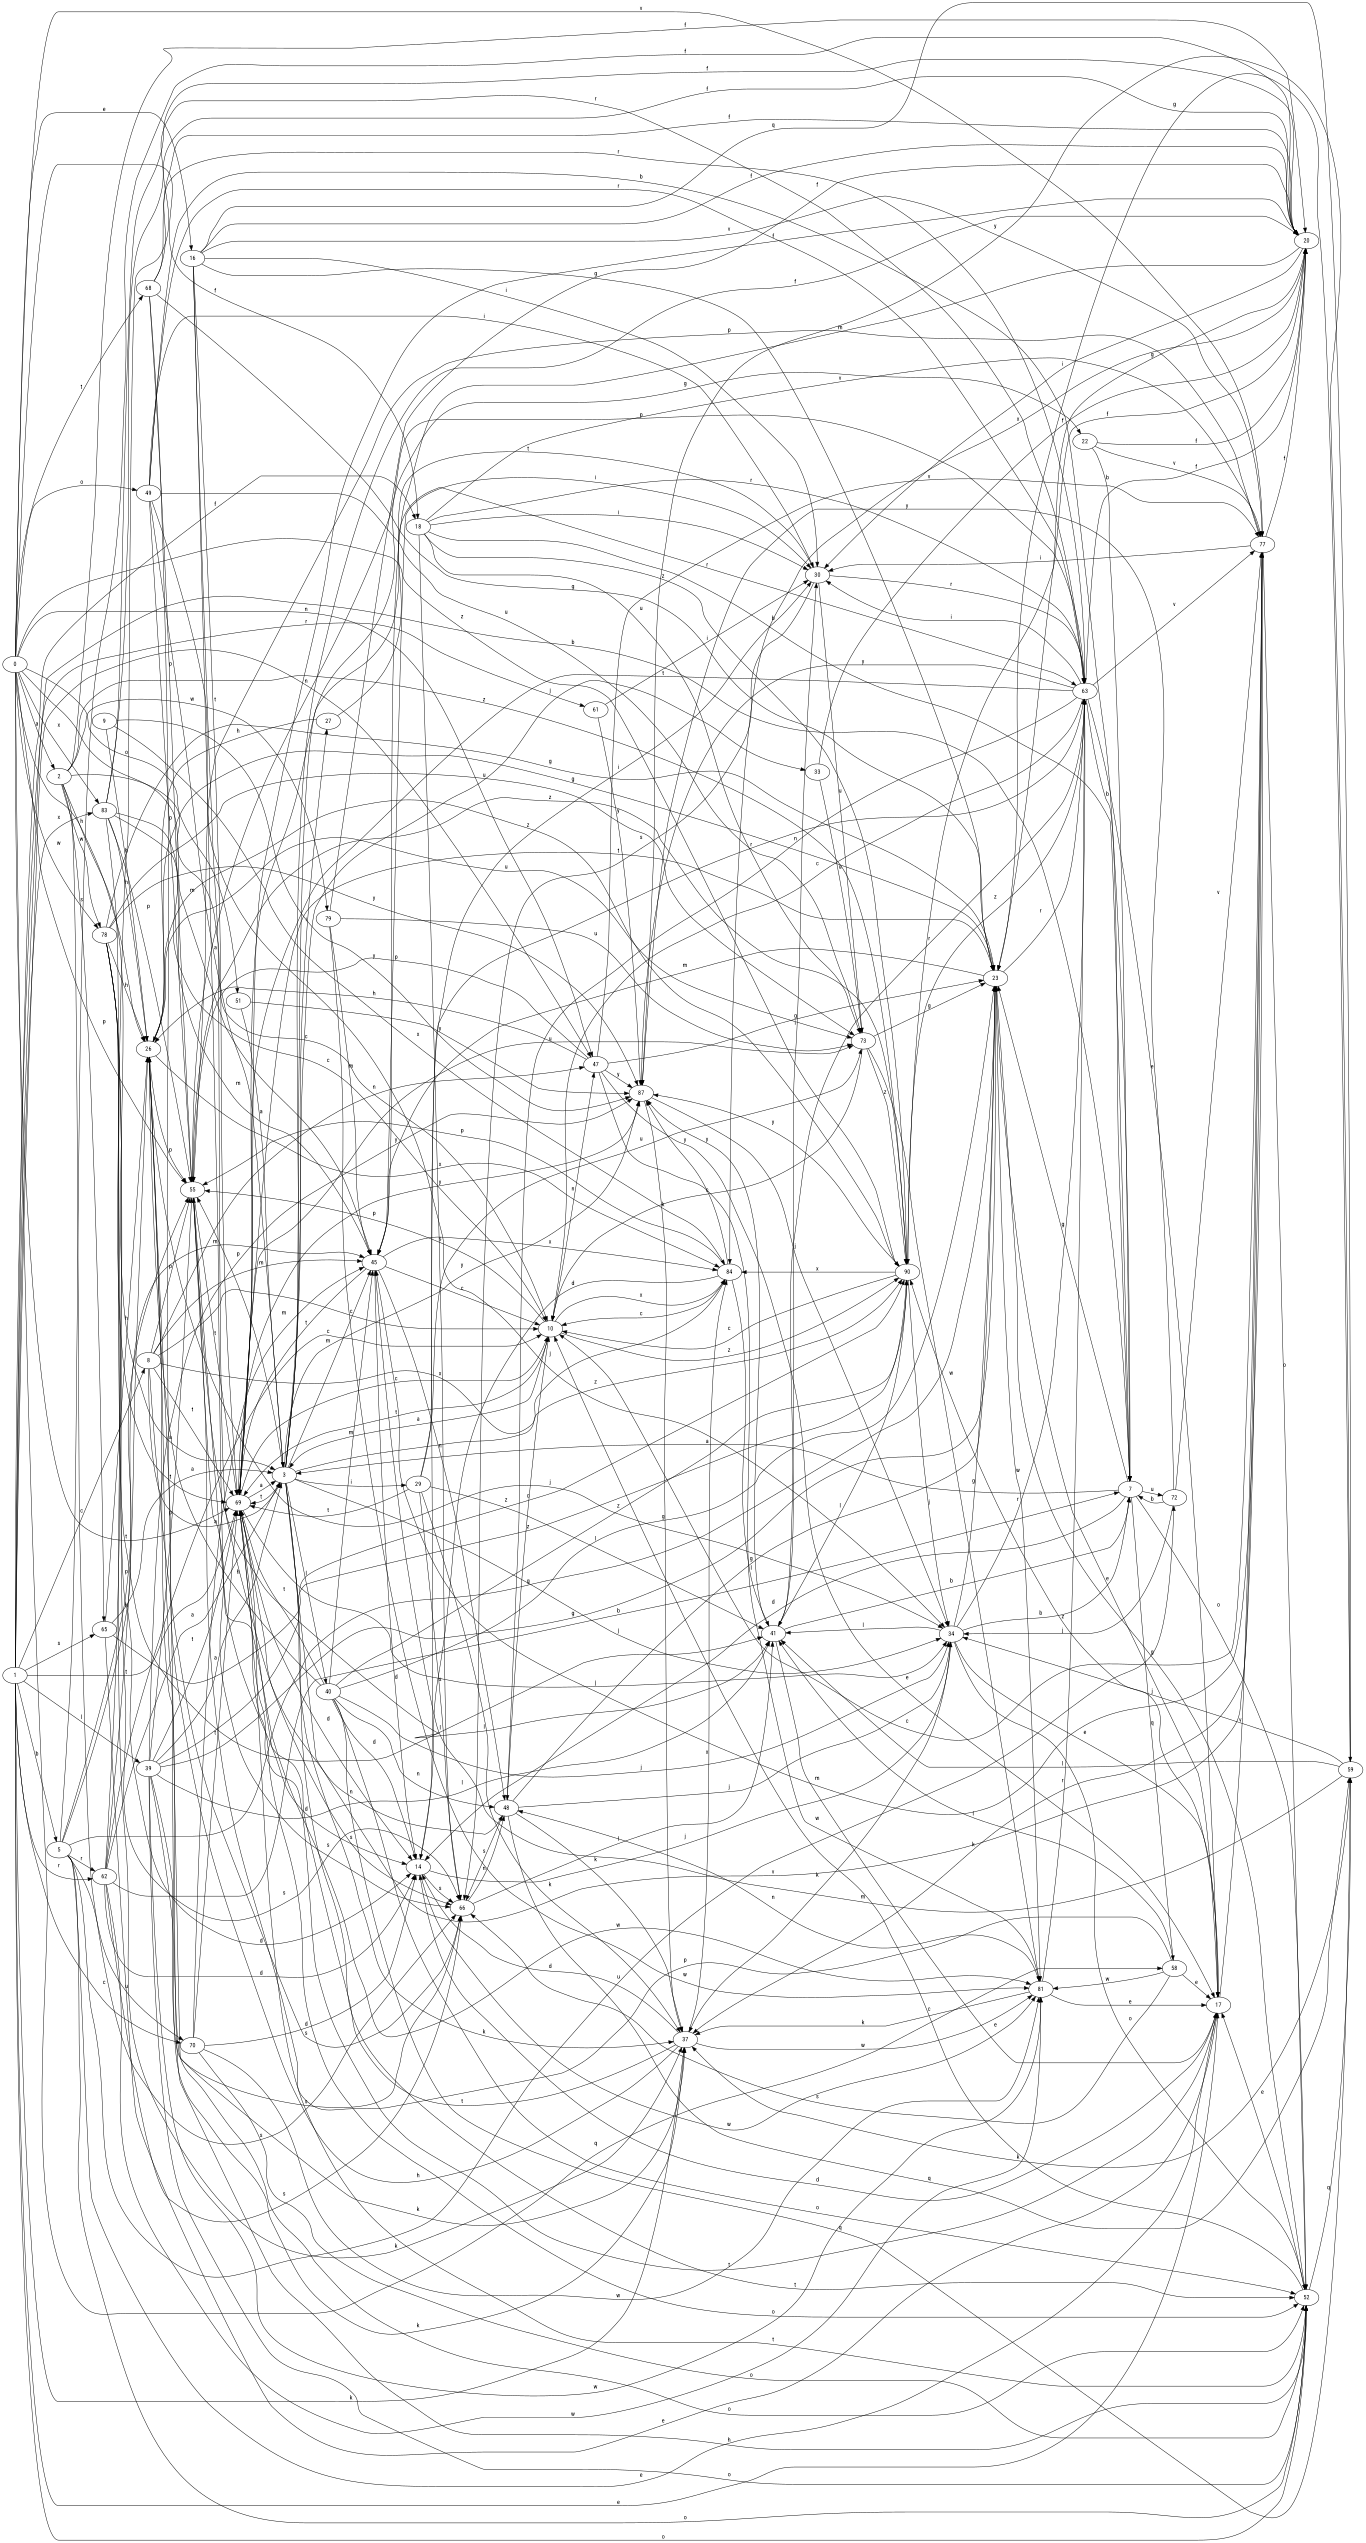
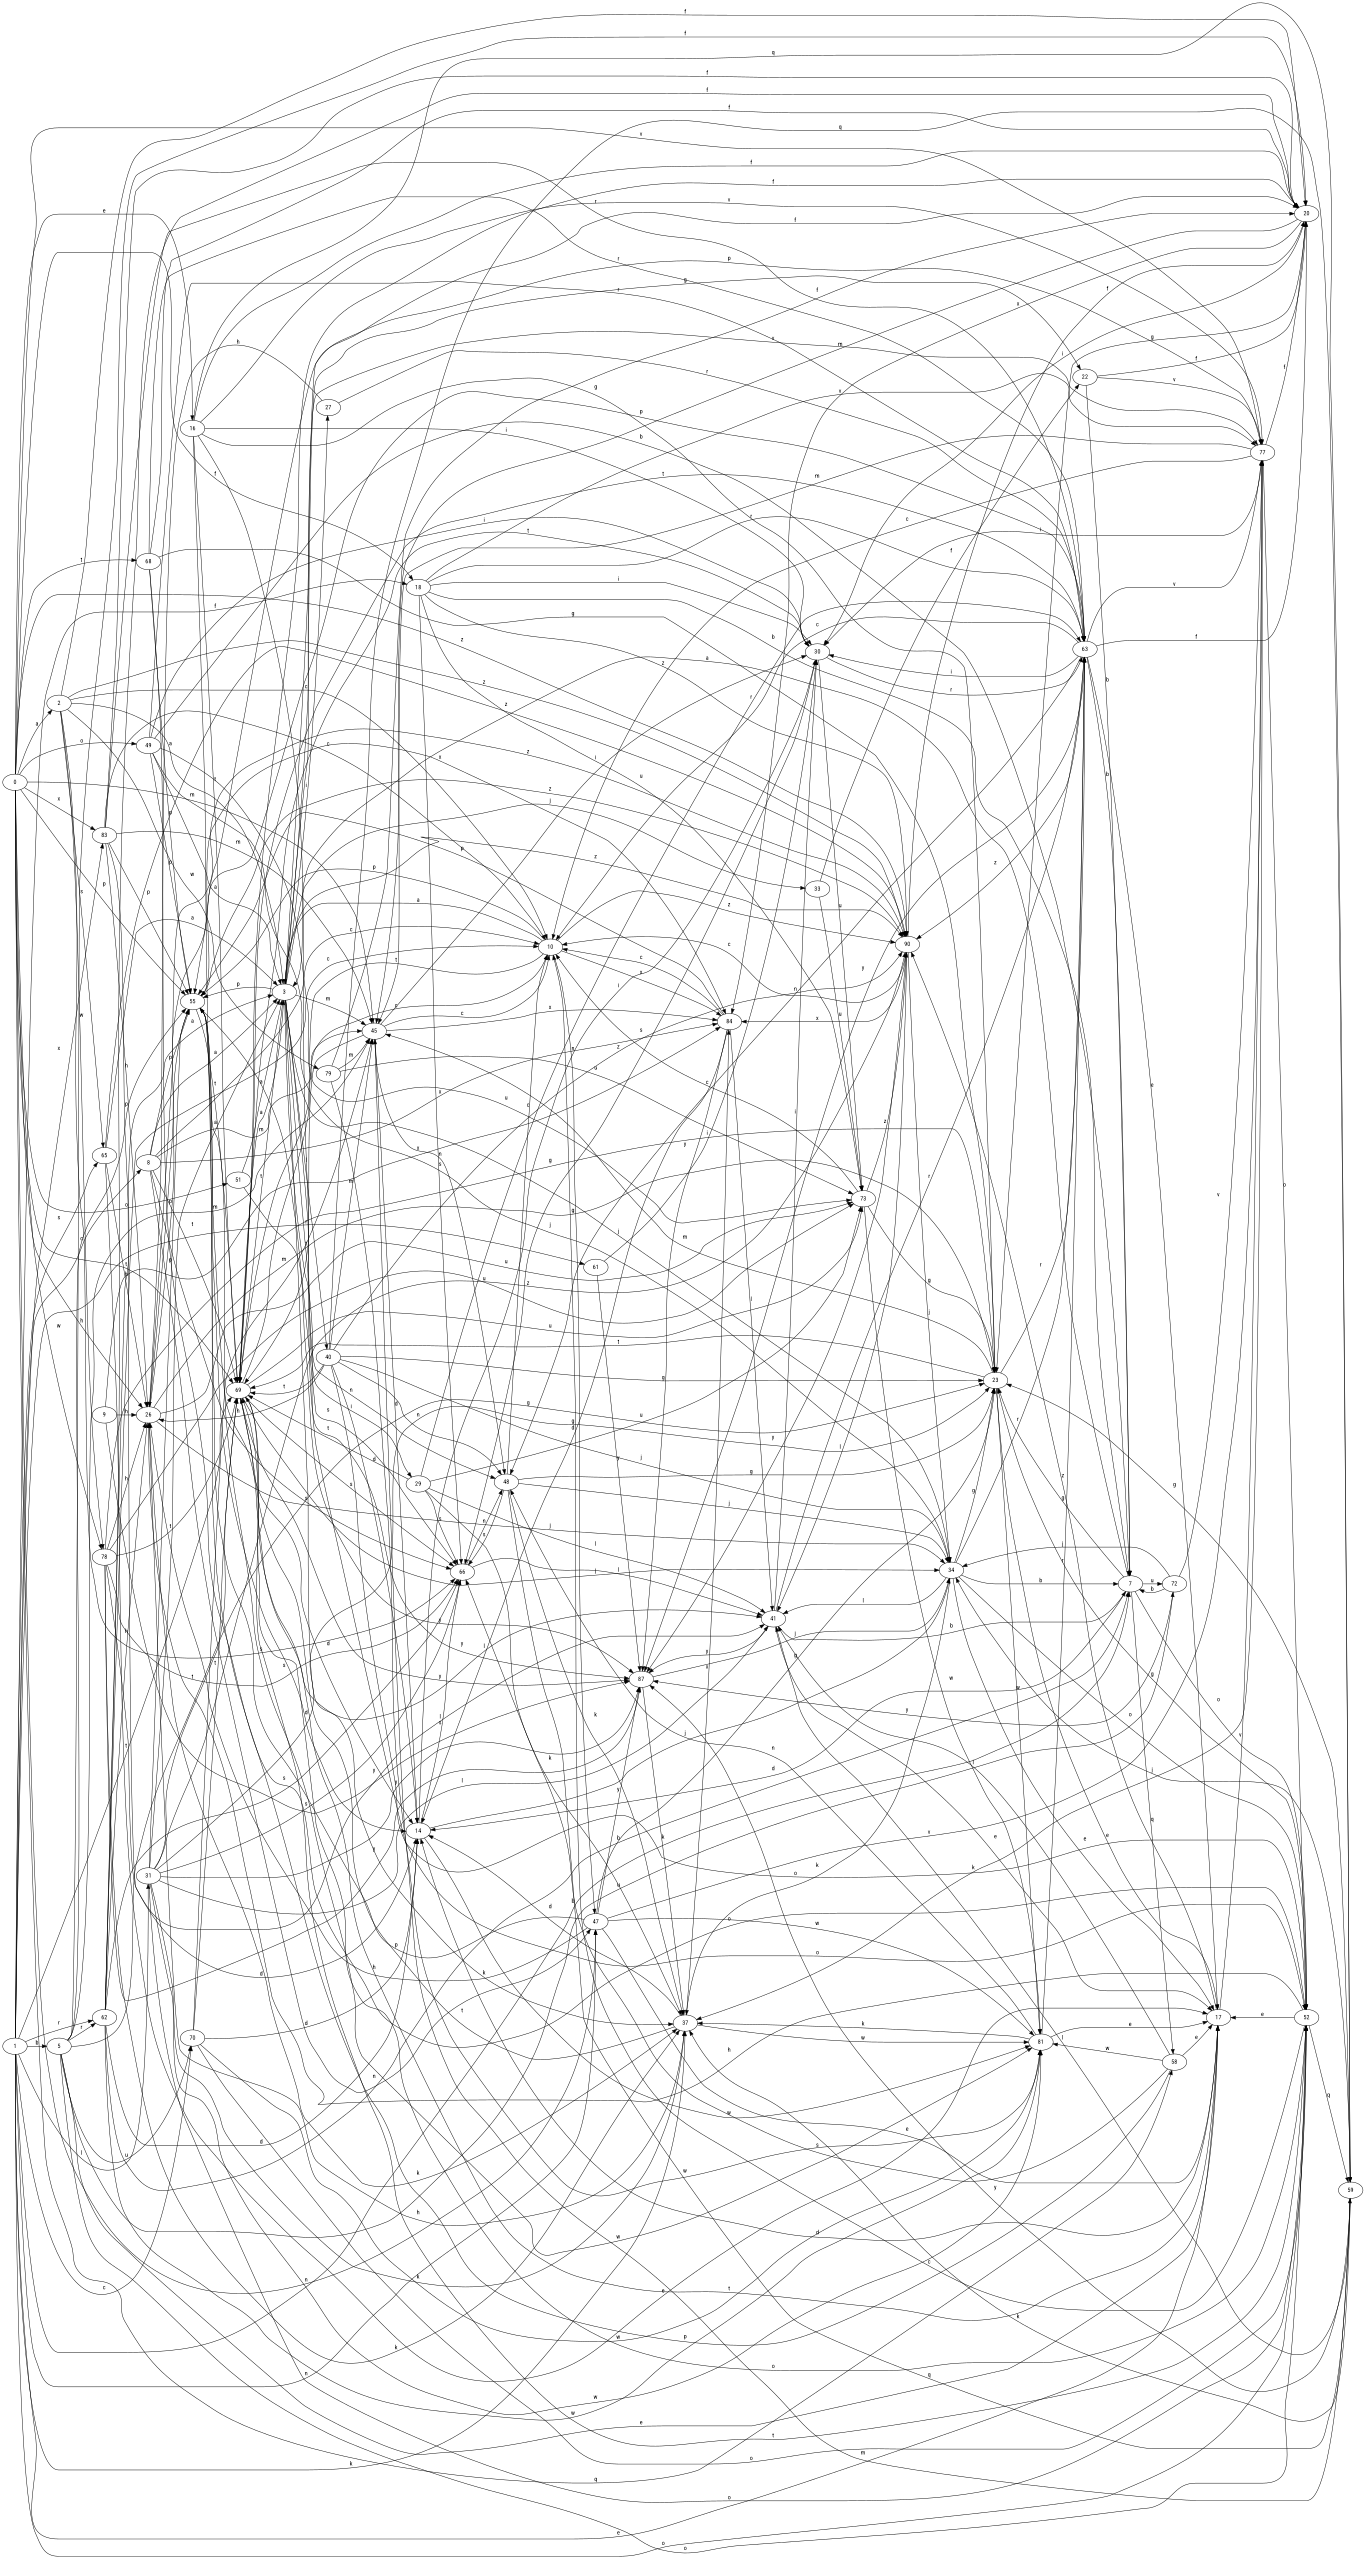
(1025, 458) -> (918, 635)
(149, 1769) -> (149, 1876)
(795, 2285) -> (795, 1873)
